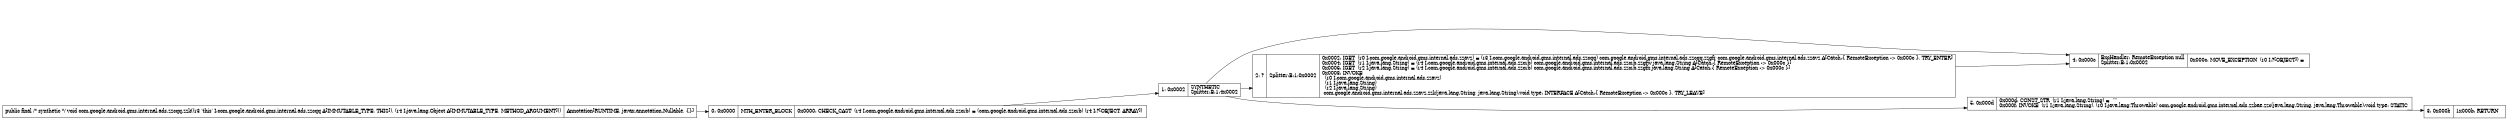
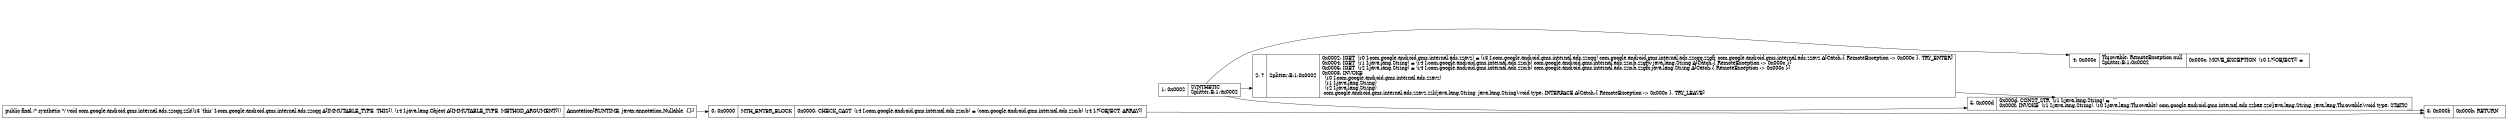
(2143, 58) -> (2142, 58)
(2011, 65) -> (2004, 95)
(1079, 100) -> (1784, 113)
(2480, 111) -> (2480, 111)
